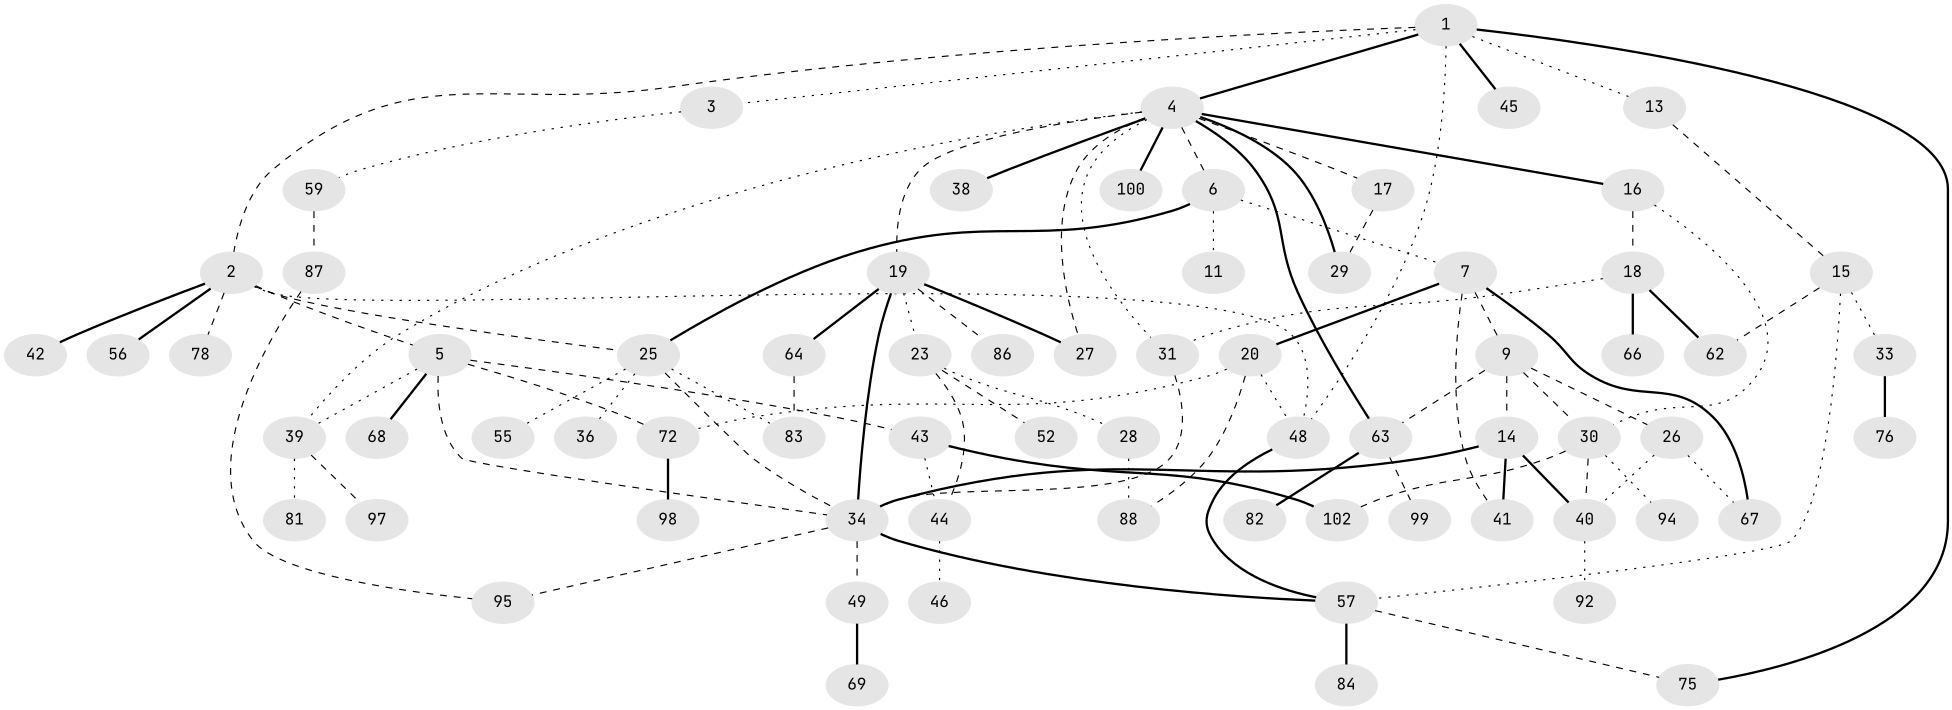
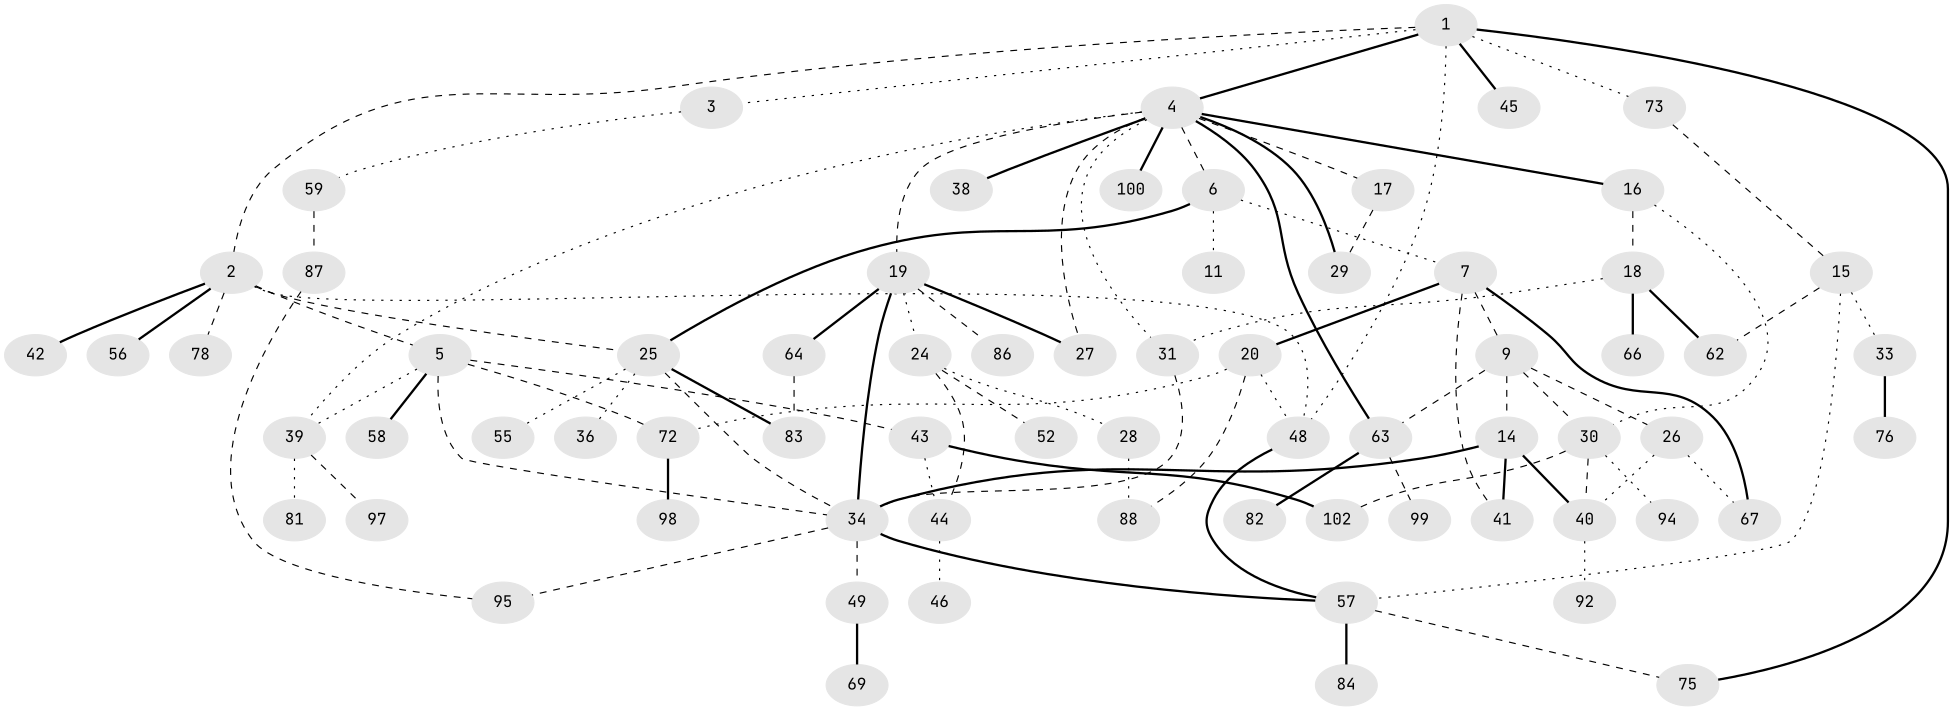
(1655, 108) -> (1655, 108)
(920, 355) -> (920, 355)
(704, 387) -> (704, 387)
(377, 438) -> (377, 438)
